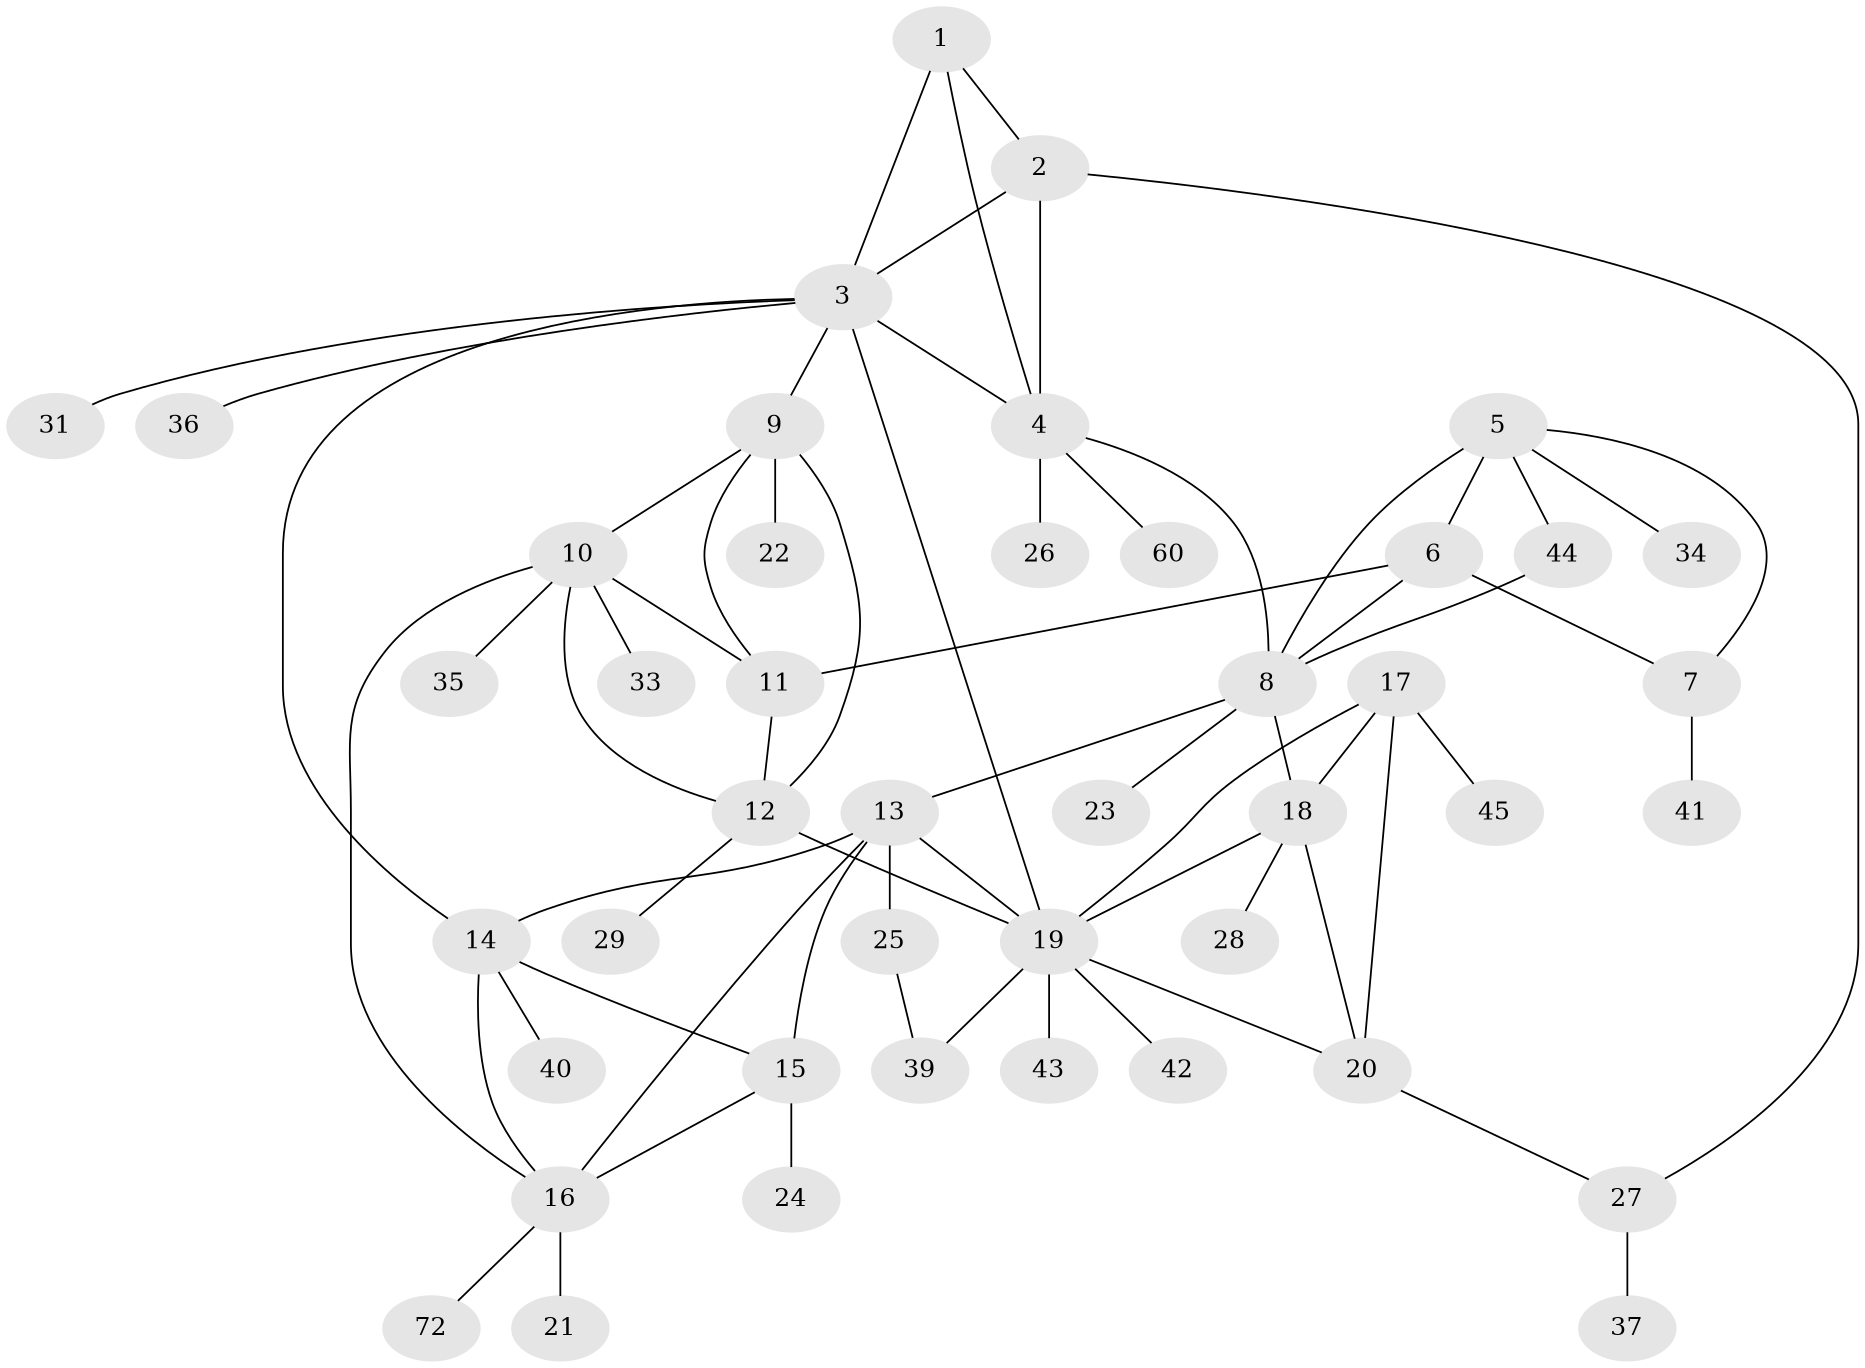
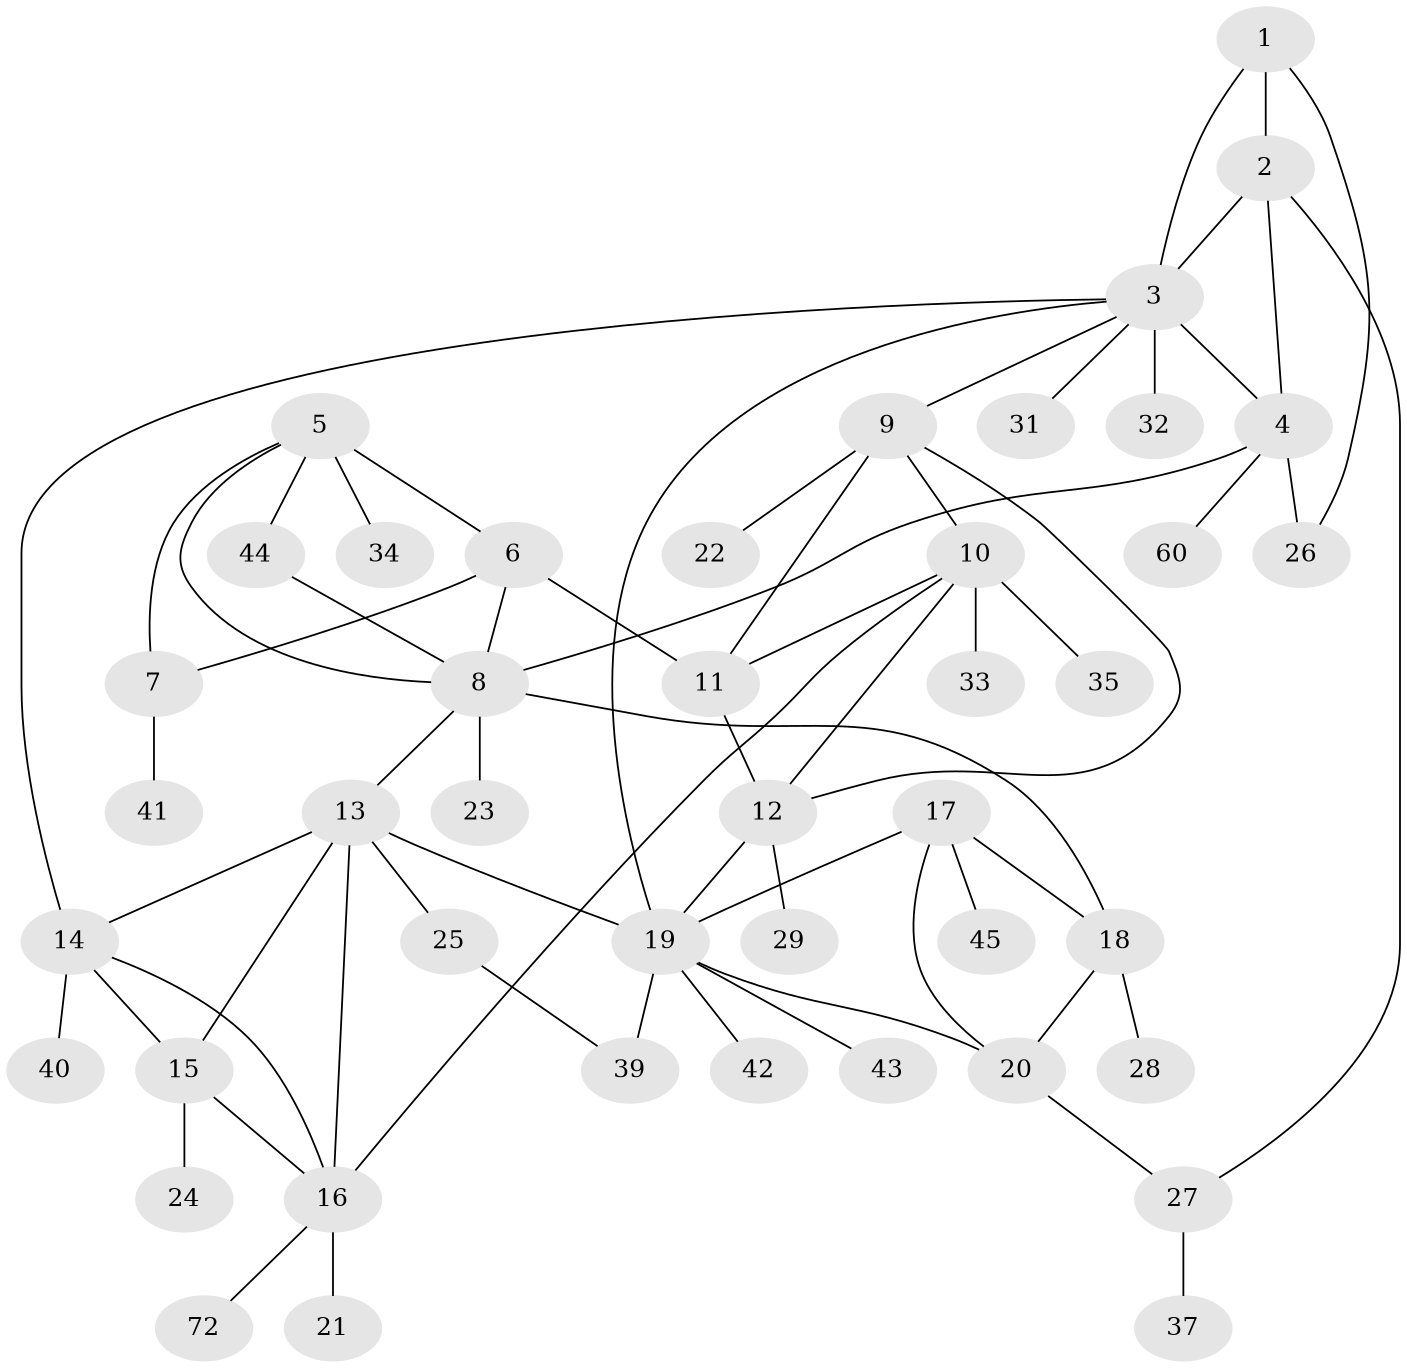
(984, 234) -> (1367, 280)
(184, 426) -> (1155, 426)
(1174, 877) -> none
